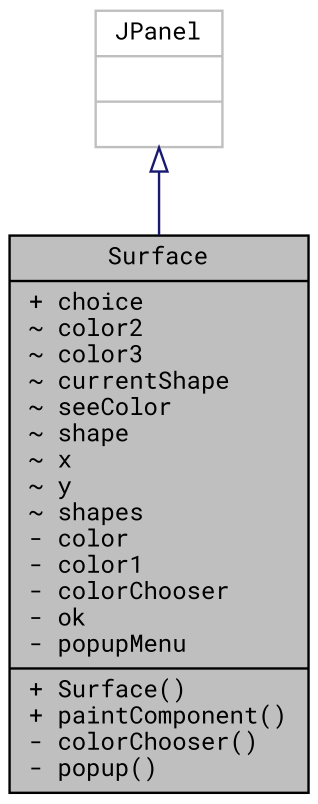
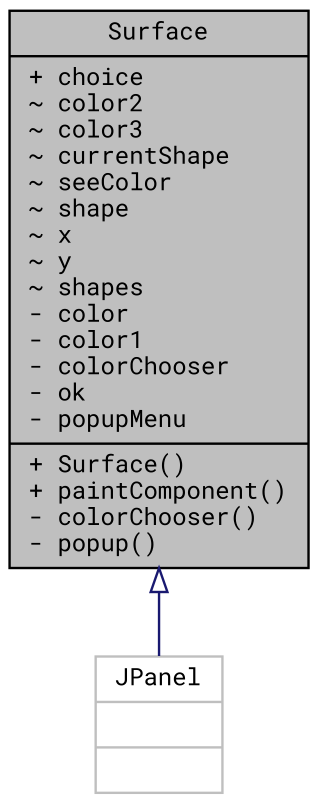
(159, 204) -> (159, 624)
